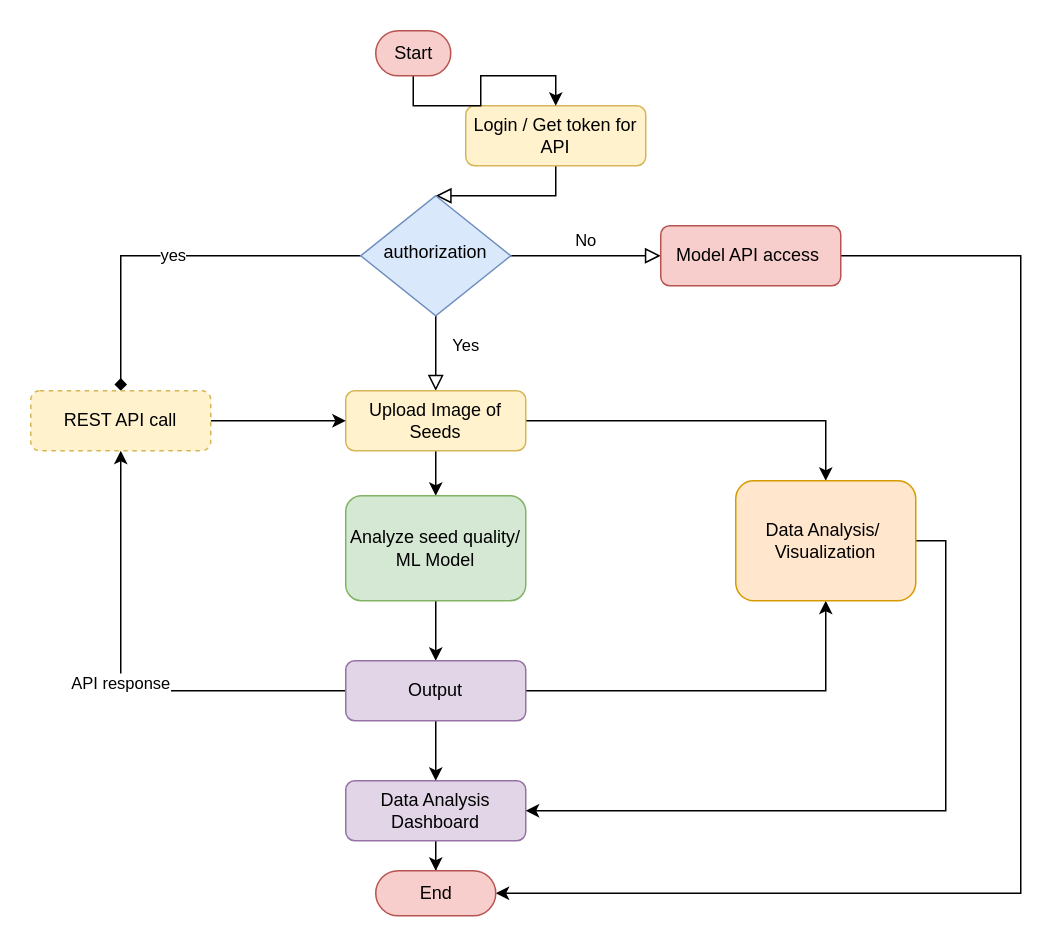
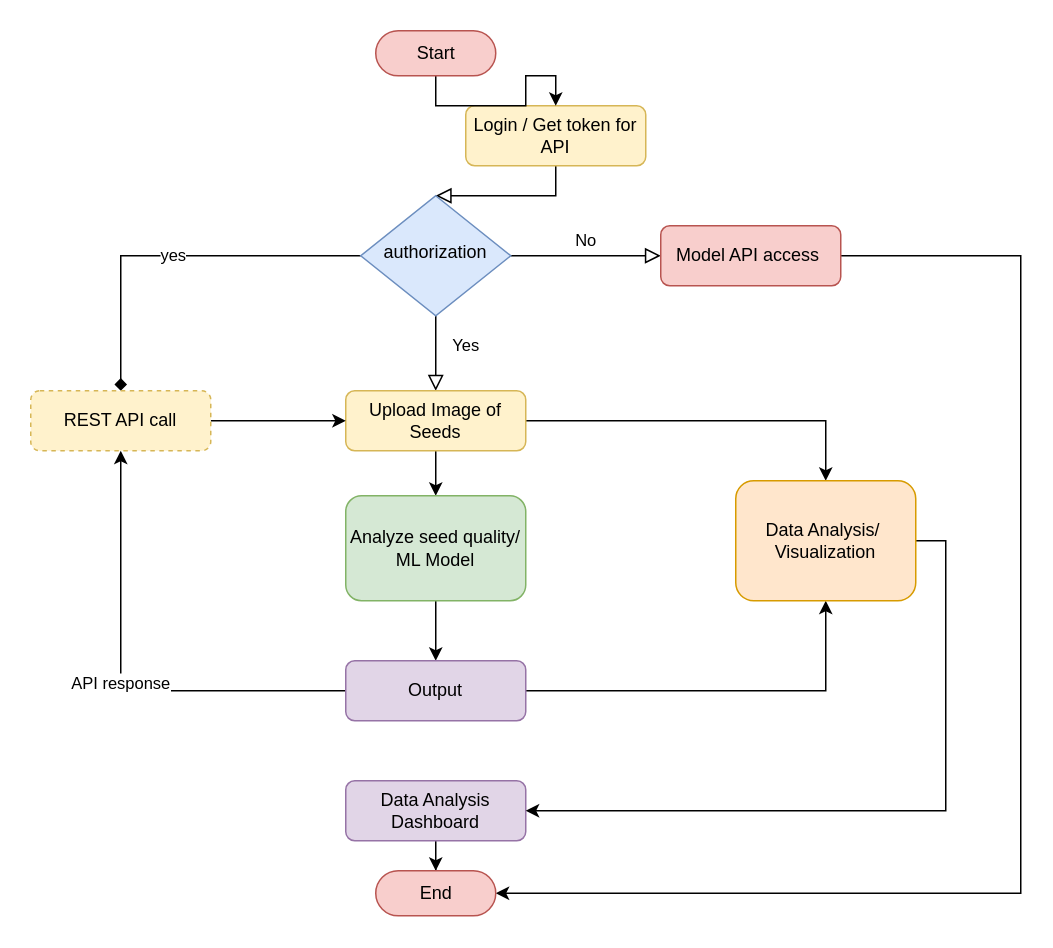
(413, 53) -> (436, 53)
(436, 746) -> none
